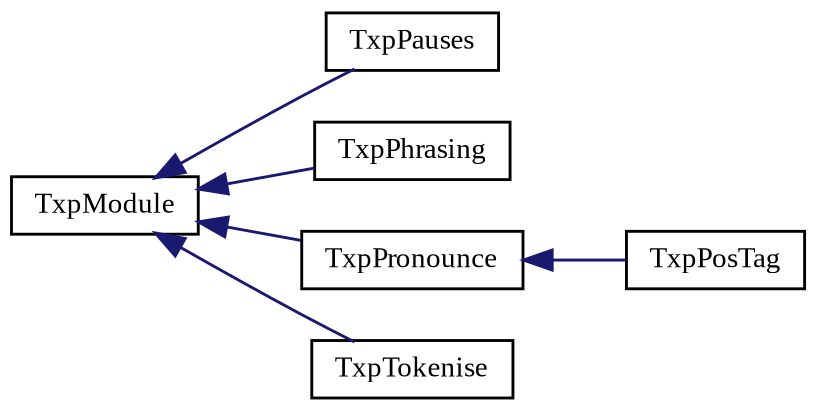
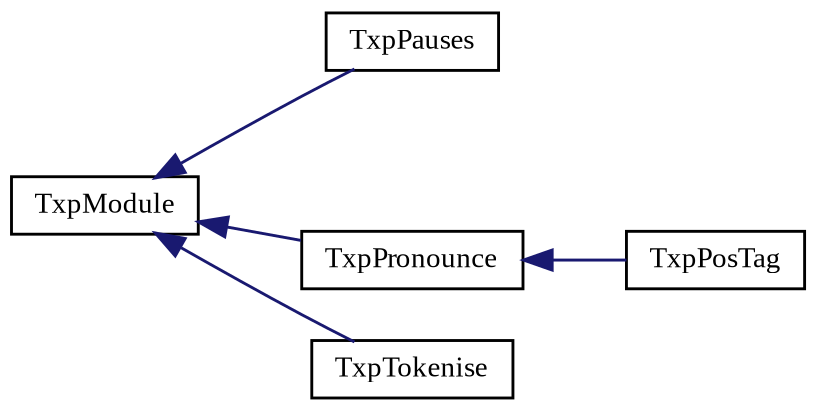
(412, 151) -> none
